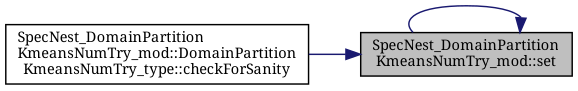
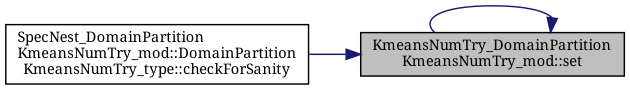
(466, 54) -> (493, 54)
